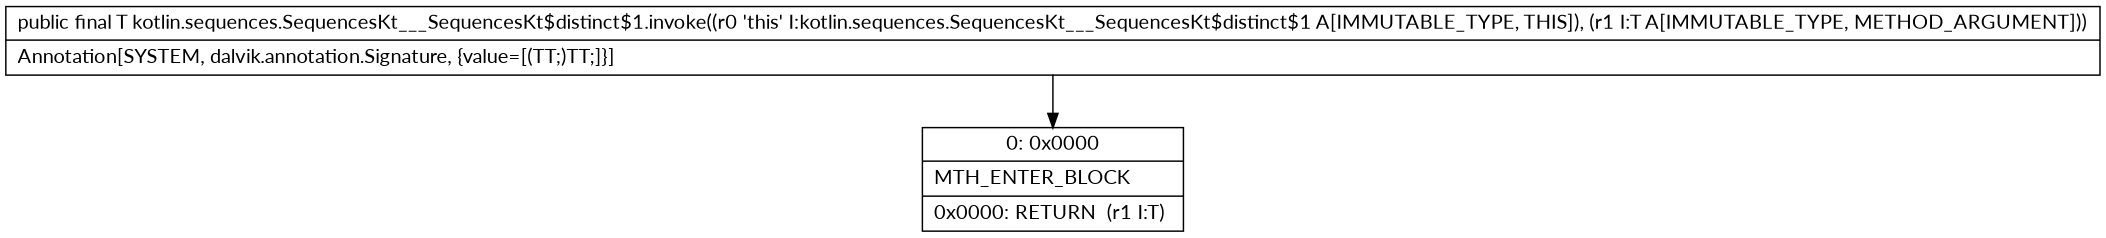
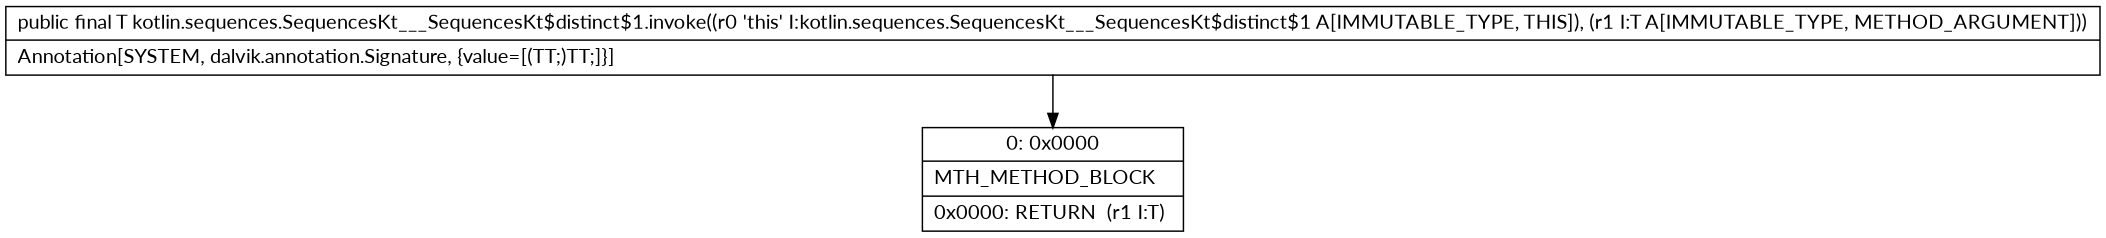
(1032, 178) -> (1045, 178)
